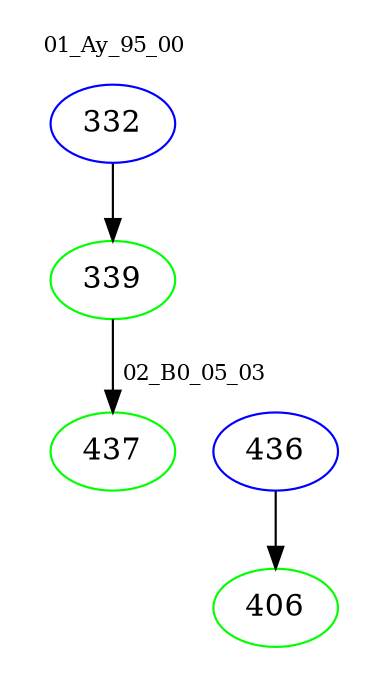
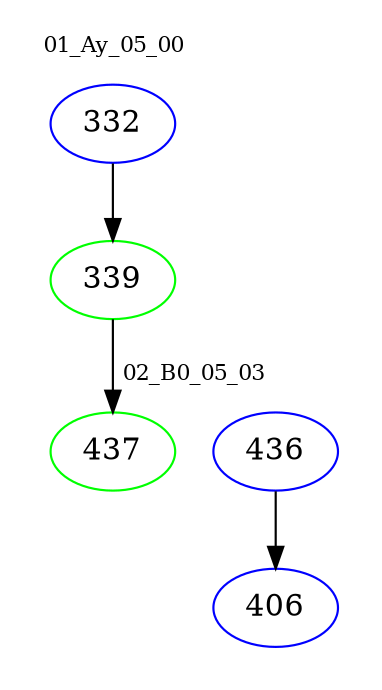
(114, 47) -> (114, 47)
(276, 608) -> (276, 608)
